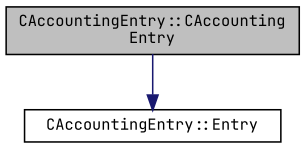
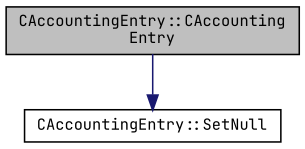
(153, 126) -> (153, 126)
